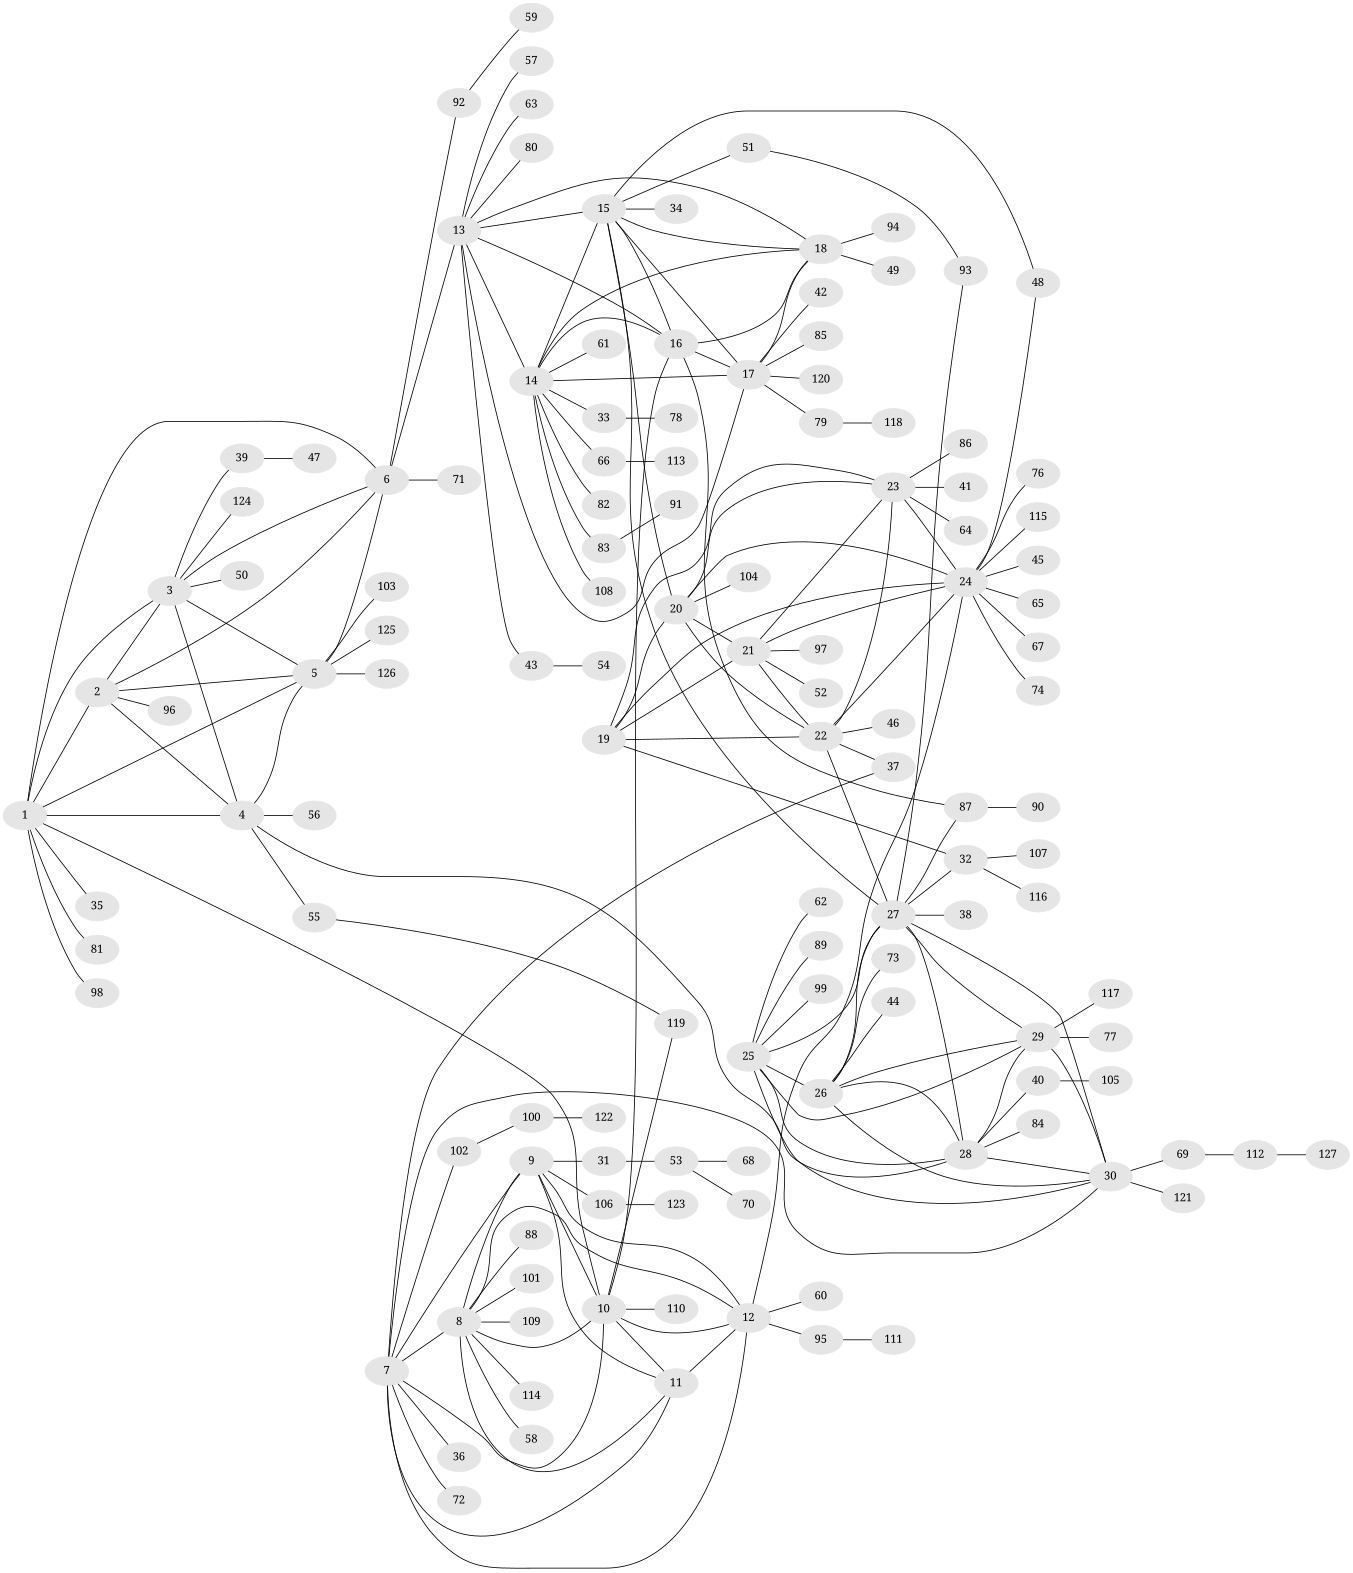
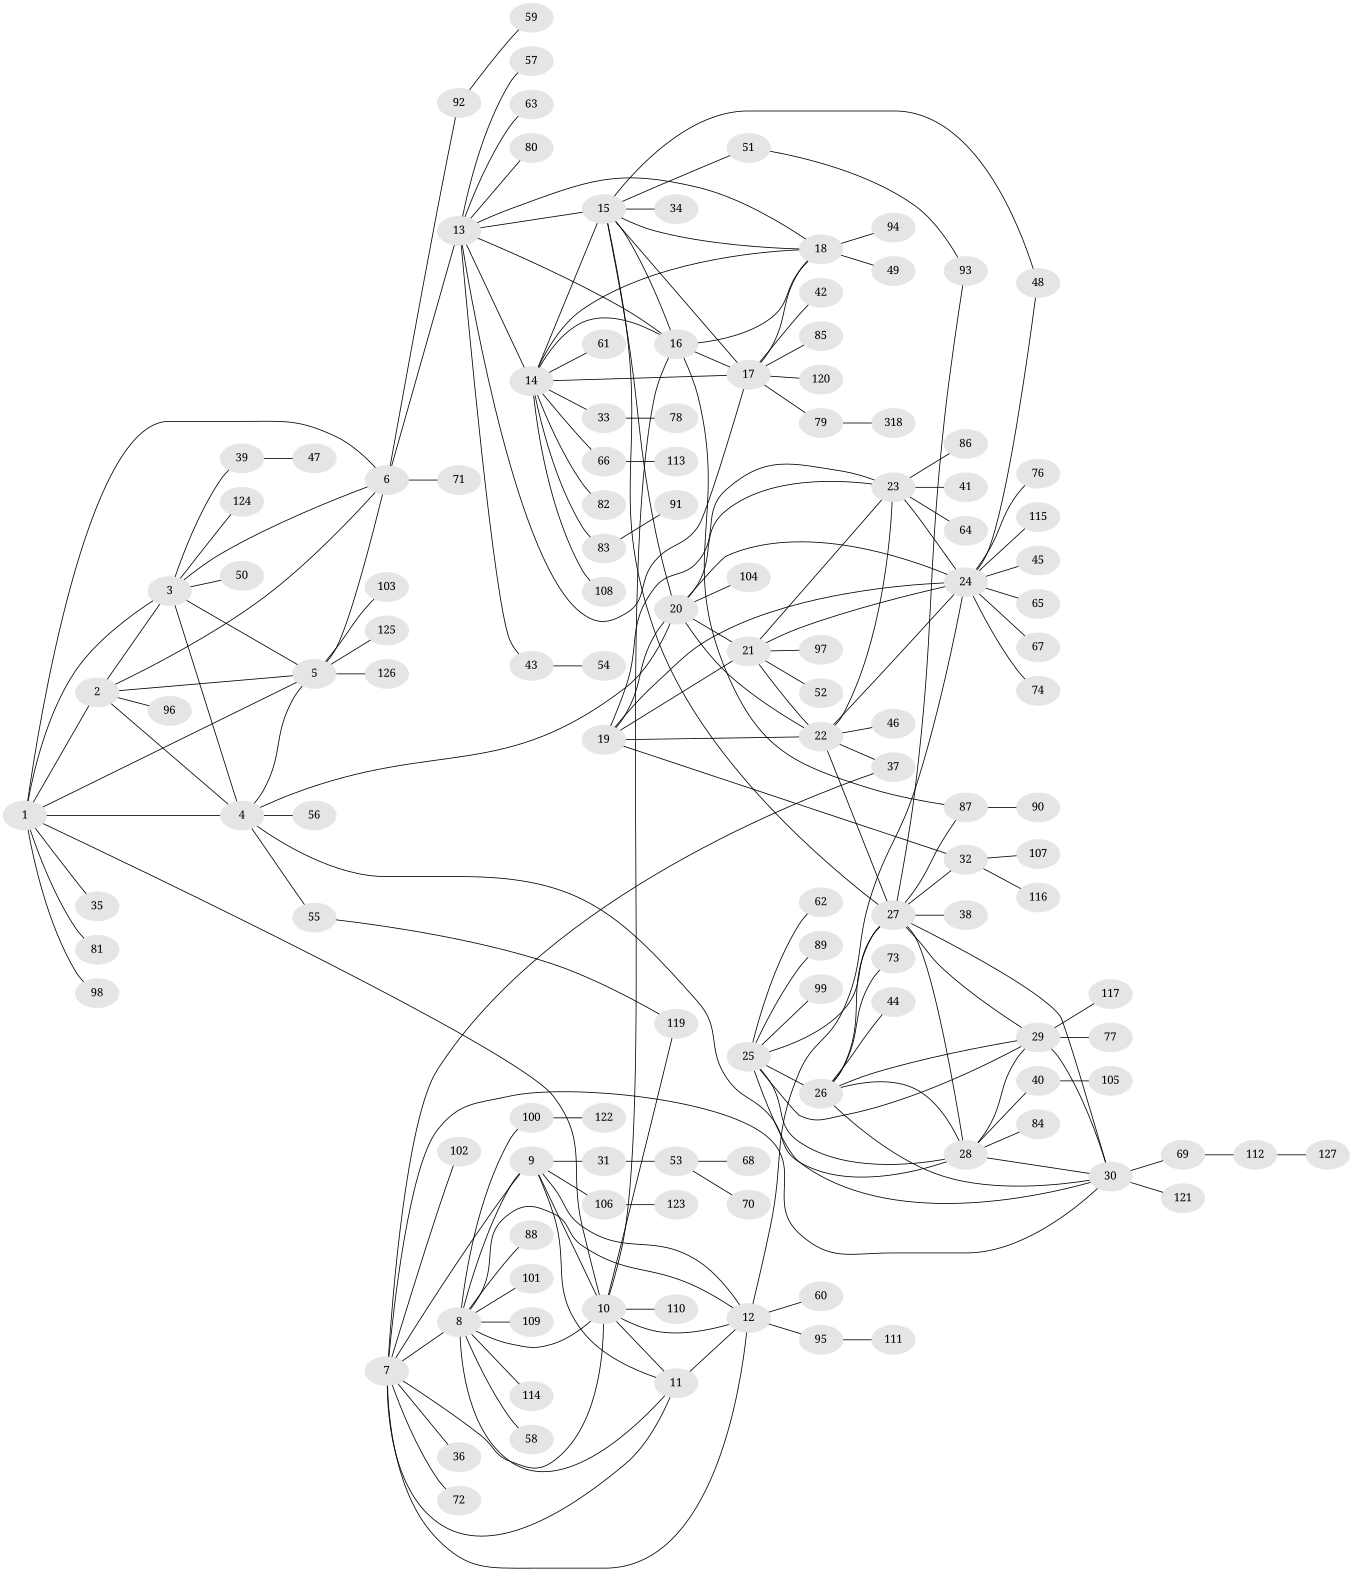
(893, 423) -> (893, 423)
none -> (486, 752)
(495, 1135) -> (480, 1215)
